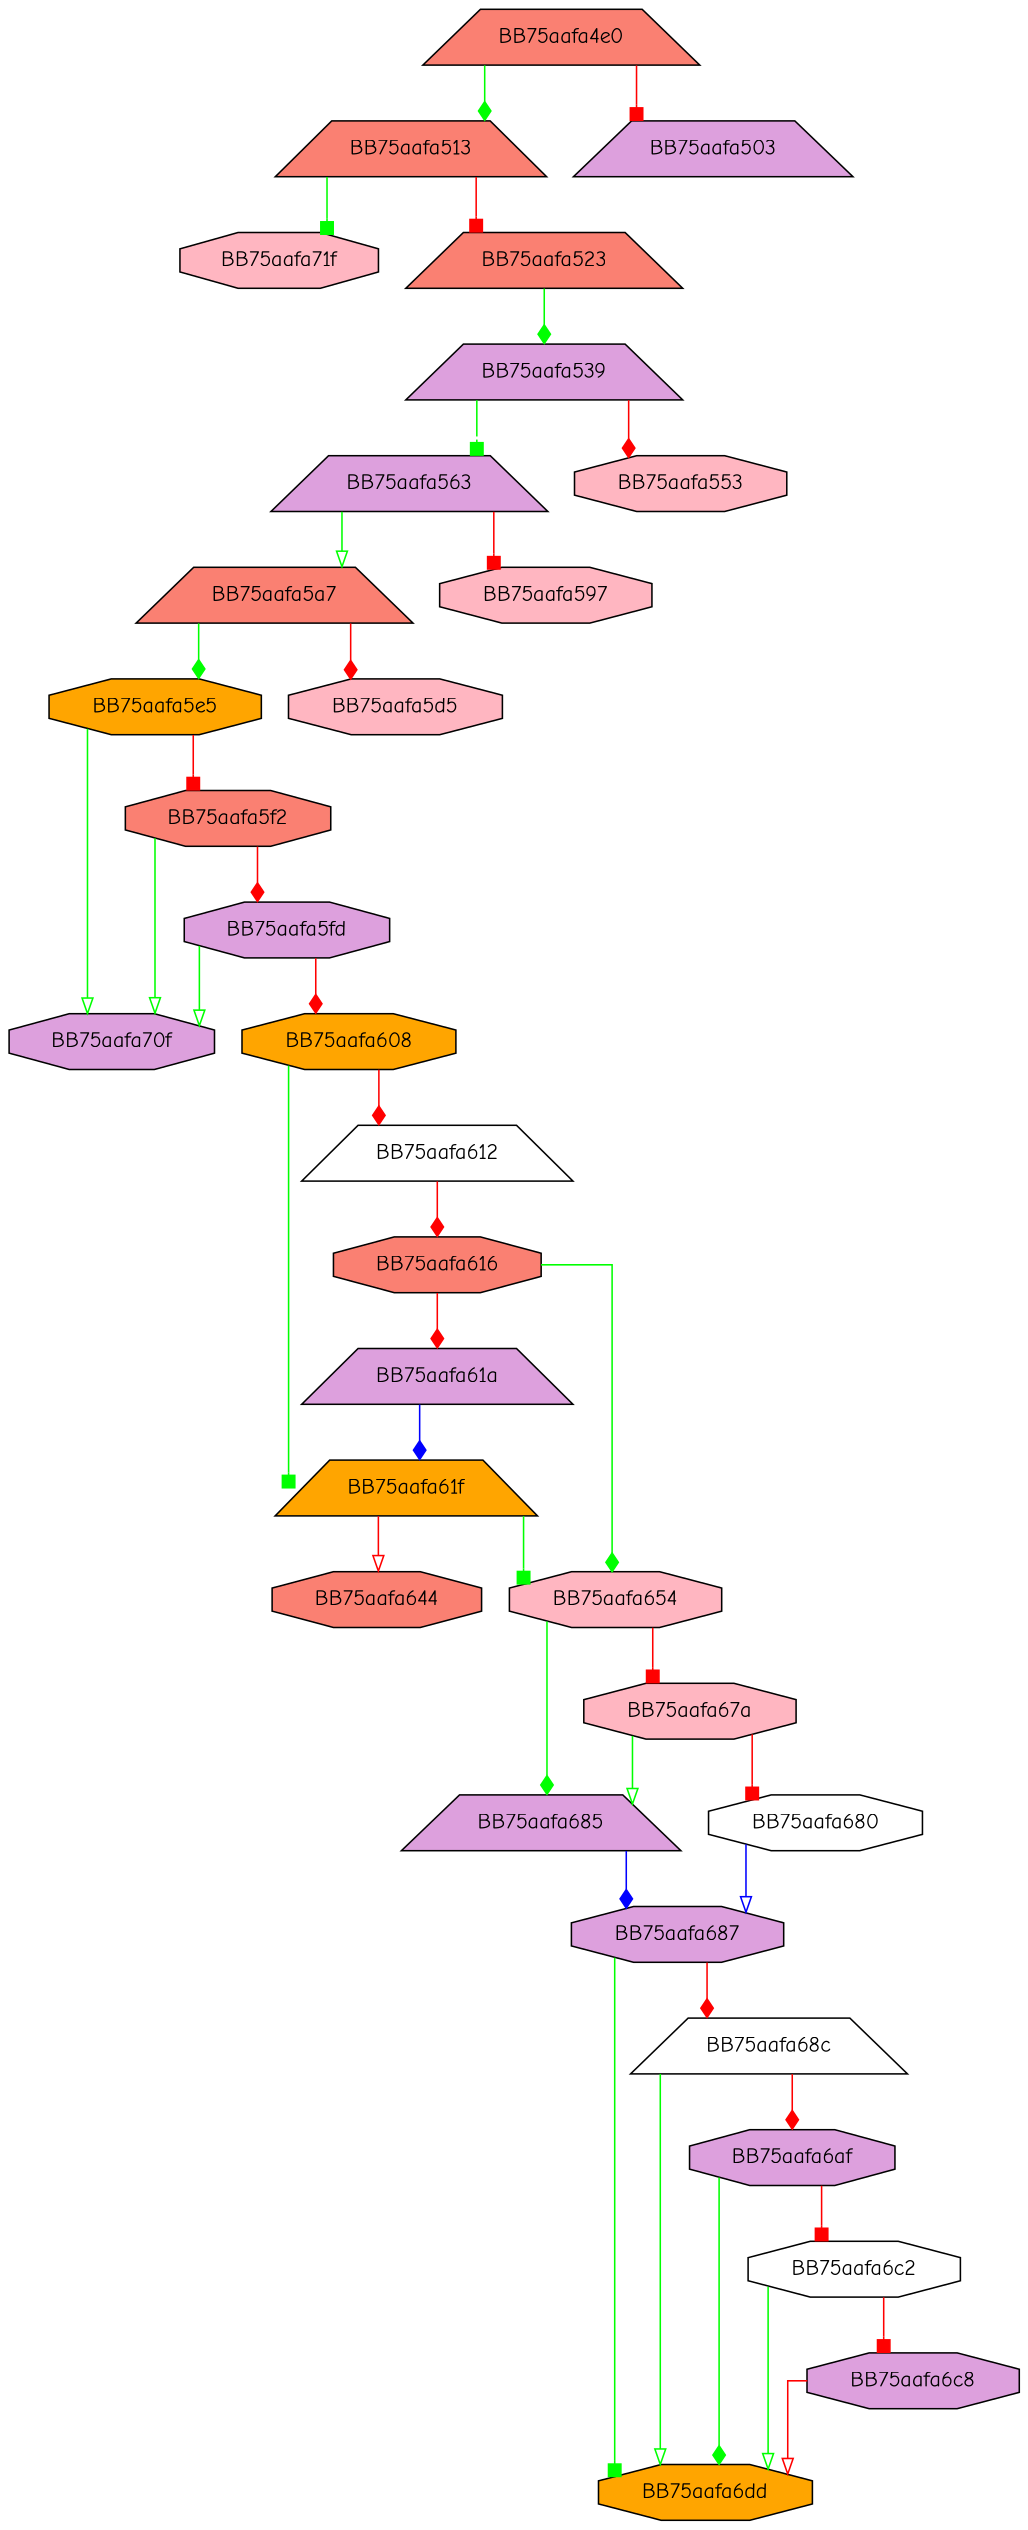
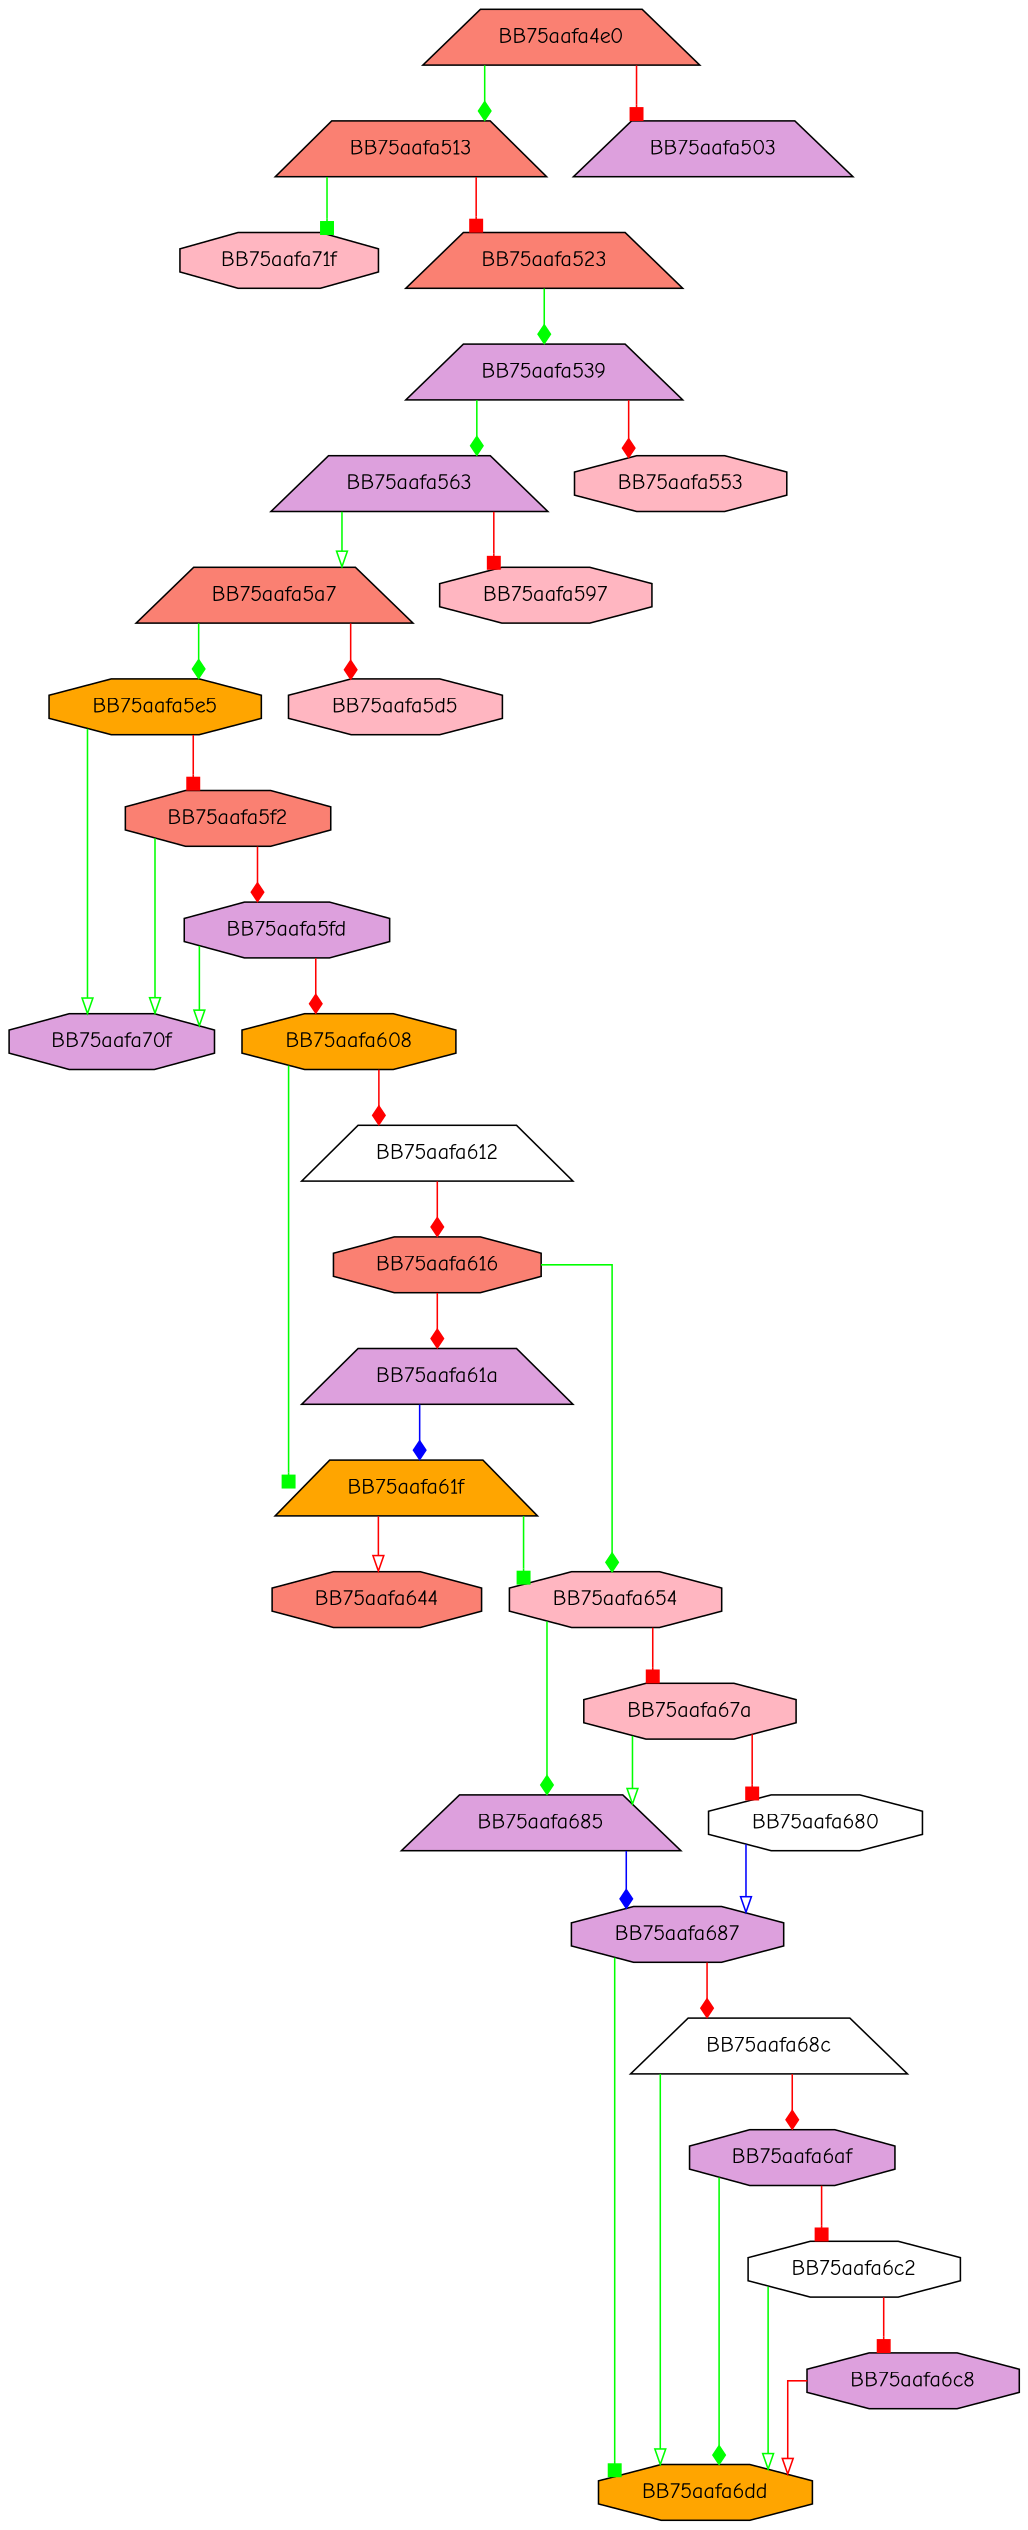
(477, 418) -> (477, 418)
